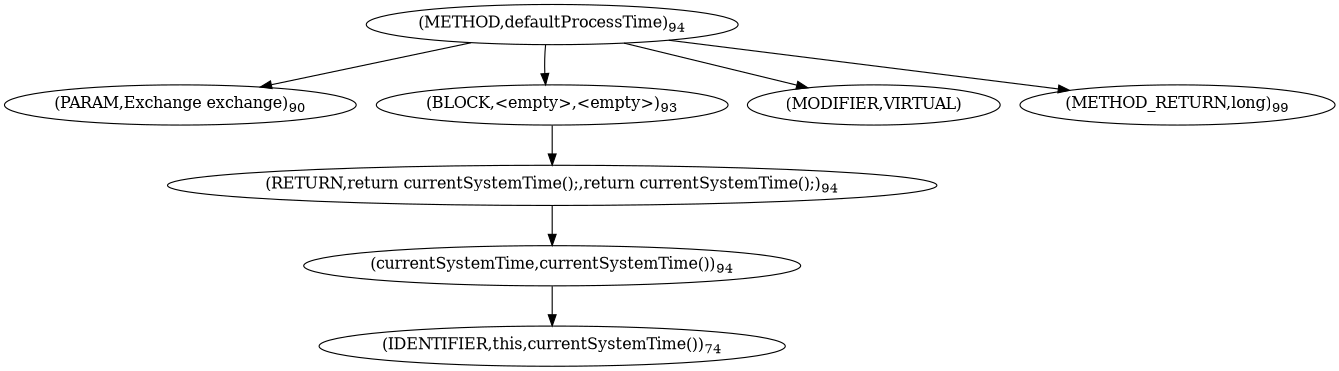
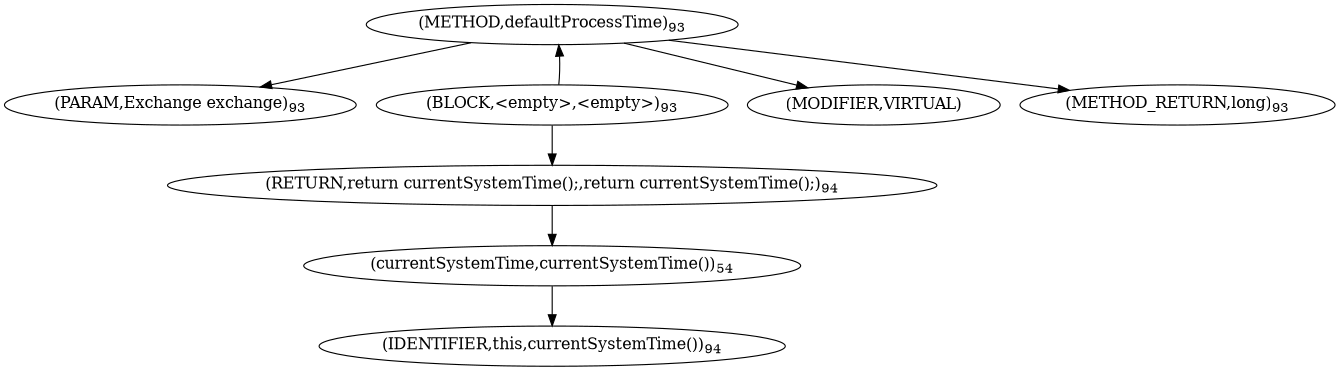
(677, 23) -> (677, 23)
(545, 59) -> (560, 70)
(298, 103) -> (298, 103)
(1281, 103) -> (1281, 103)
(725, 264) -> (725, 264)
(714, 344) -> (714, 344)
